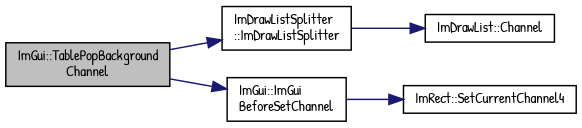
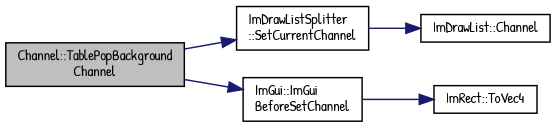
(287, 28) -> (303, 28)
(88, 65) -> (95, 65)
(490, 99) -> (485, 99)
